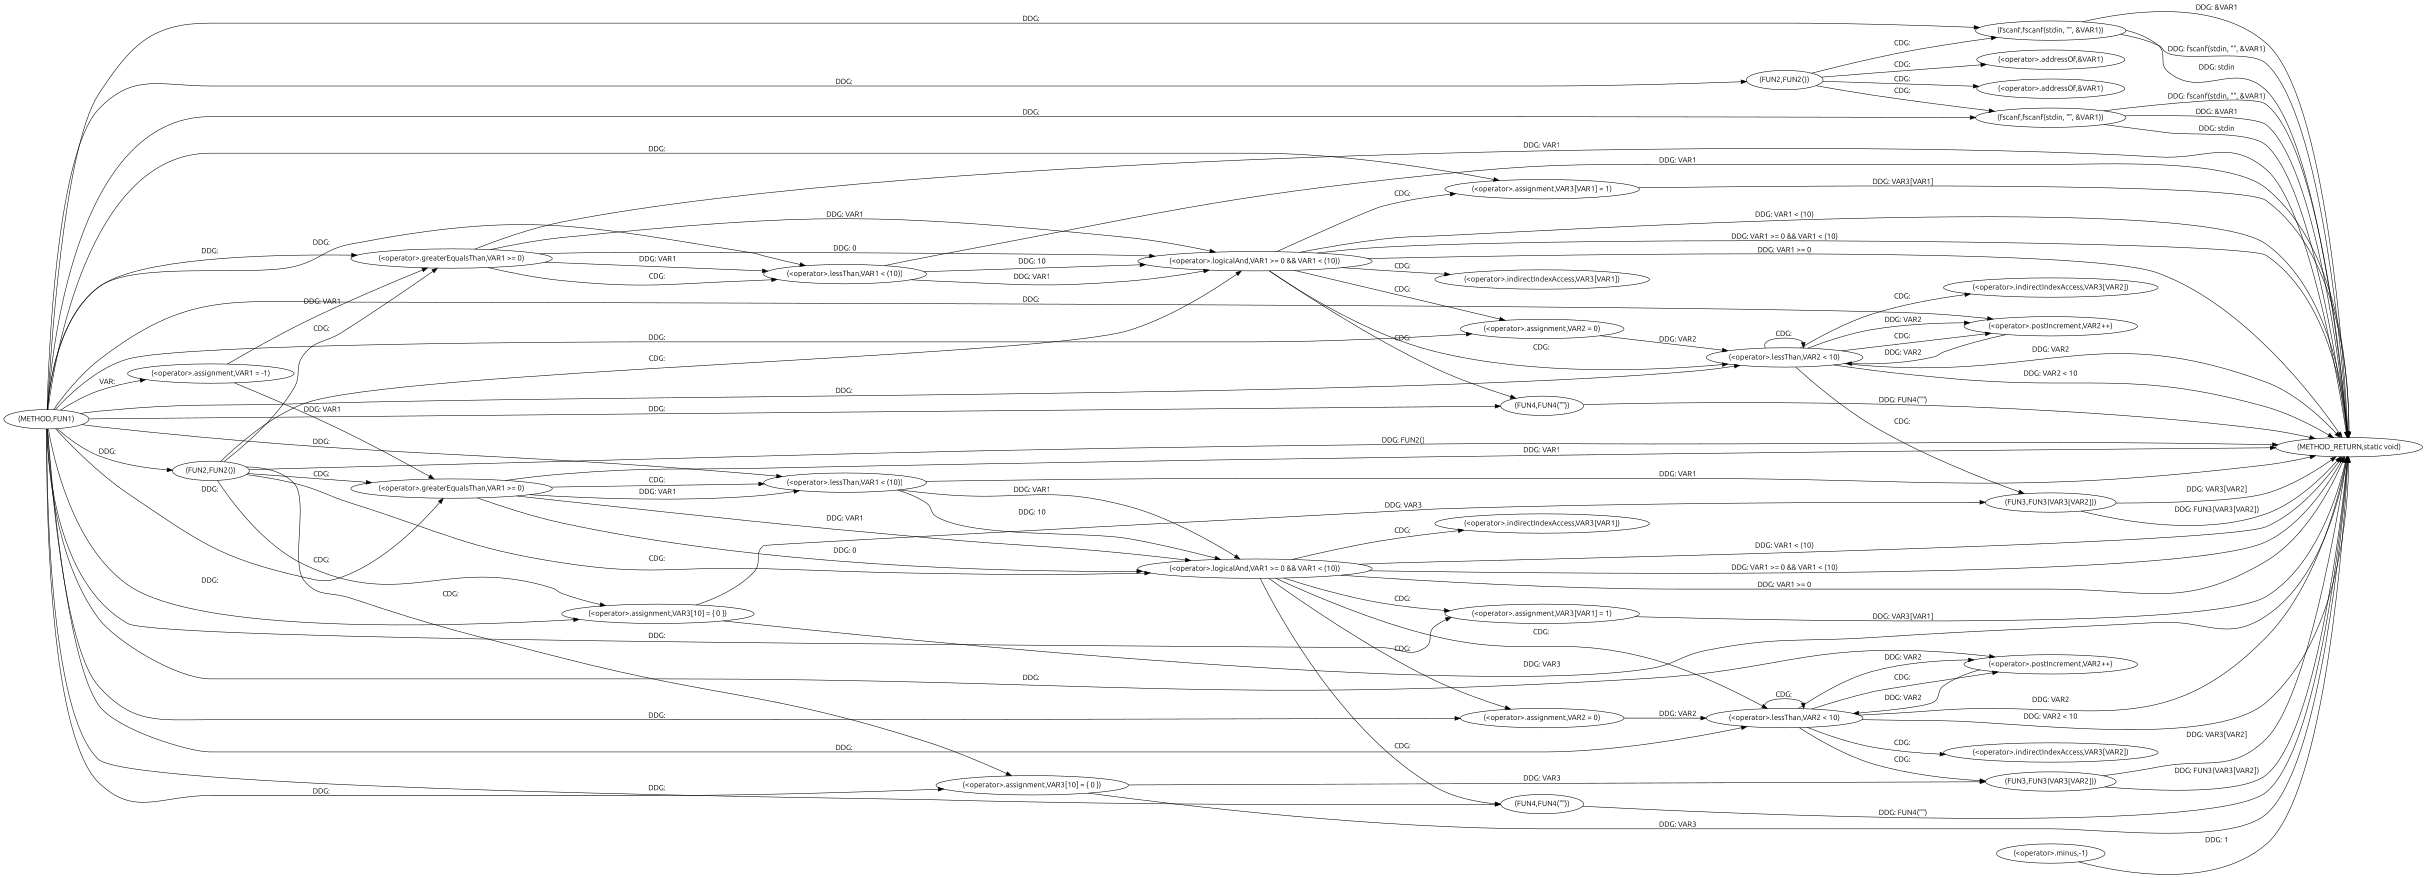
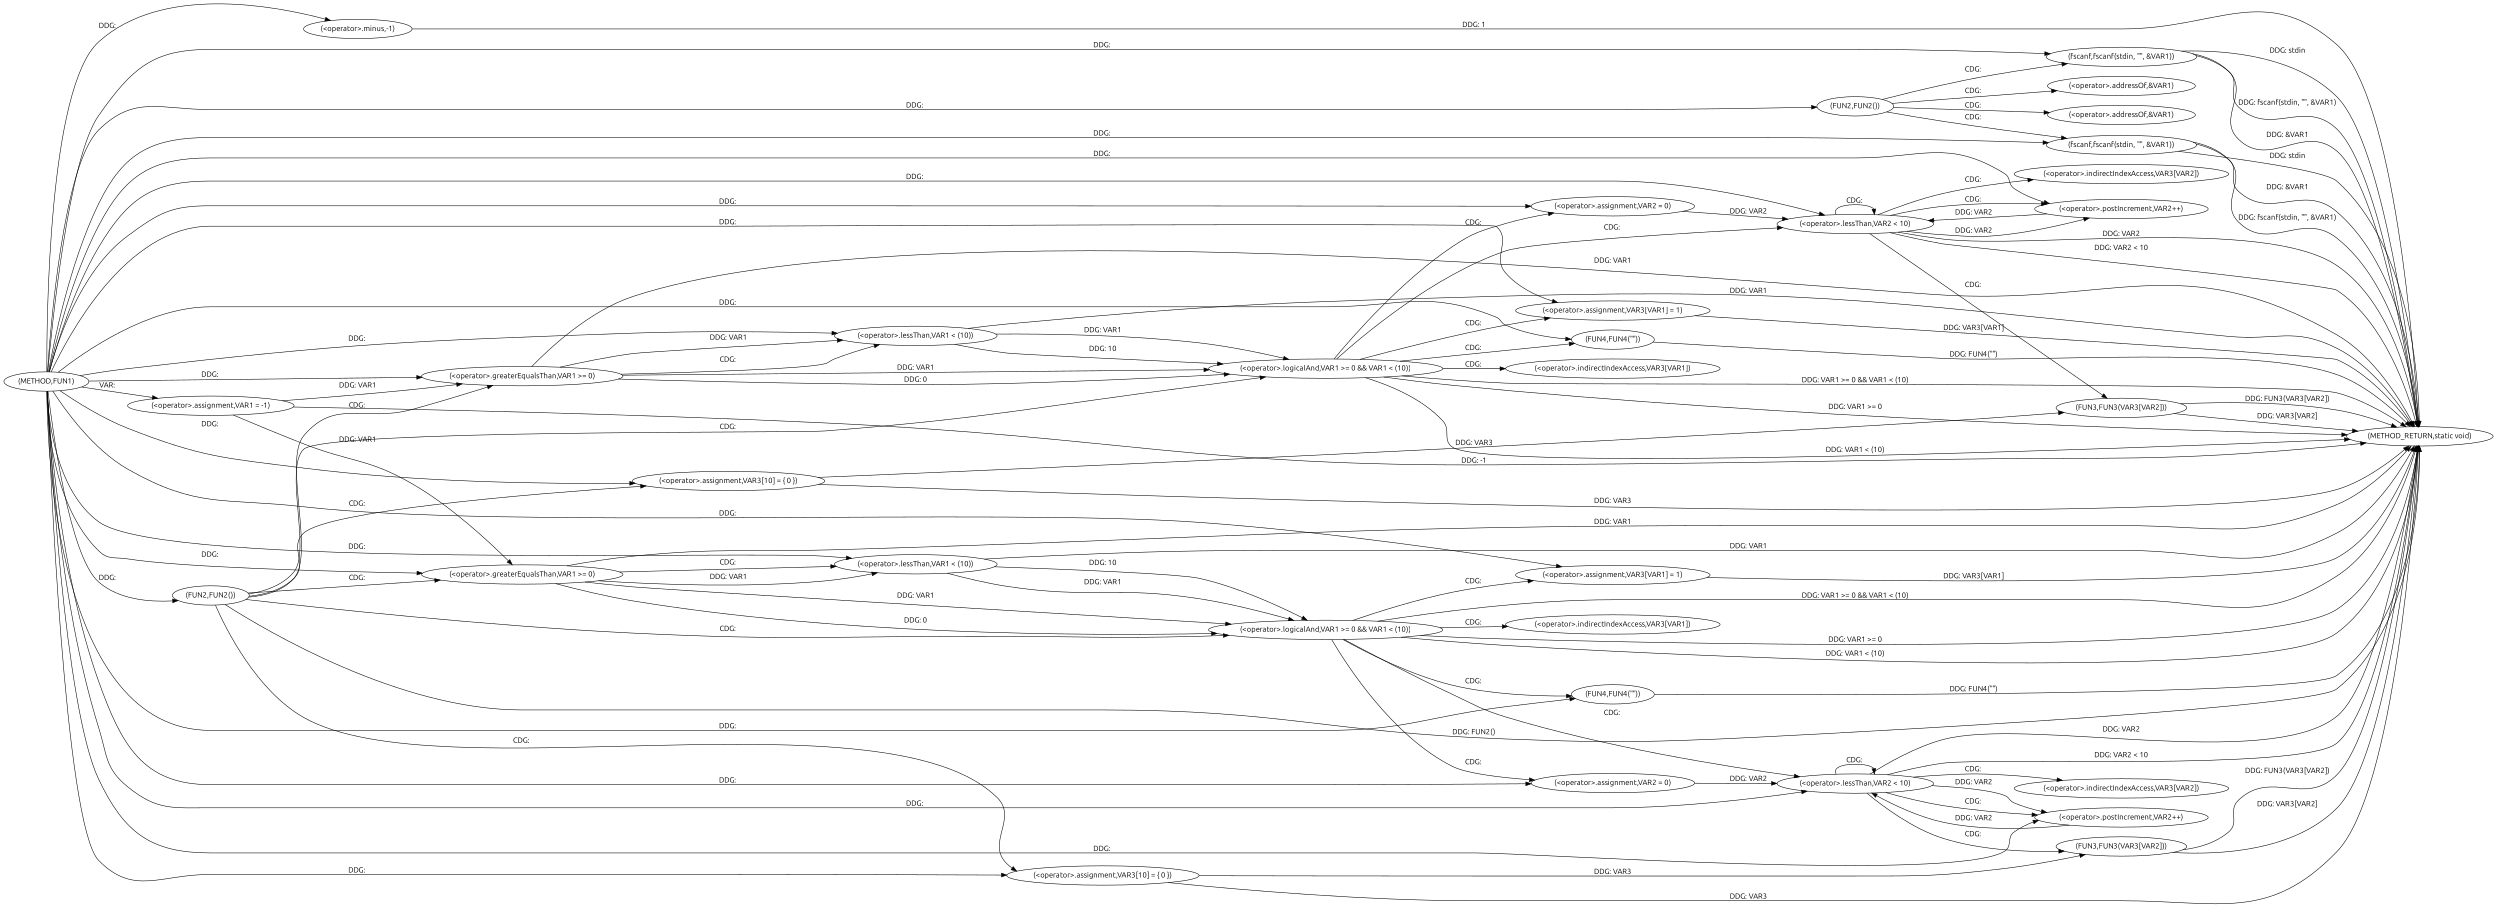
none -> (75, 87)
none -> (1326, 462)
